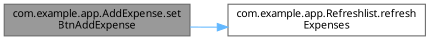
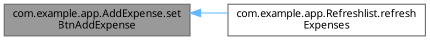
(204, 27) -> (214, 13)
